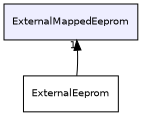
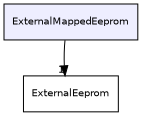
(78, 63) -> (64, 53)
